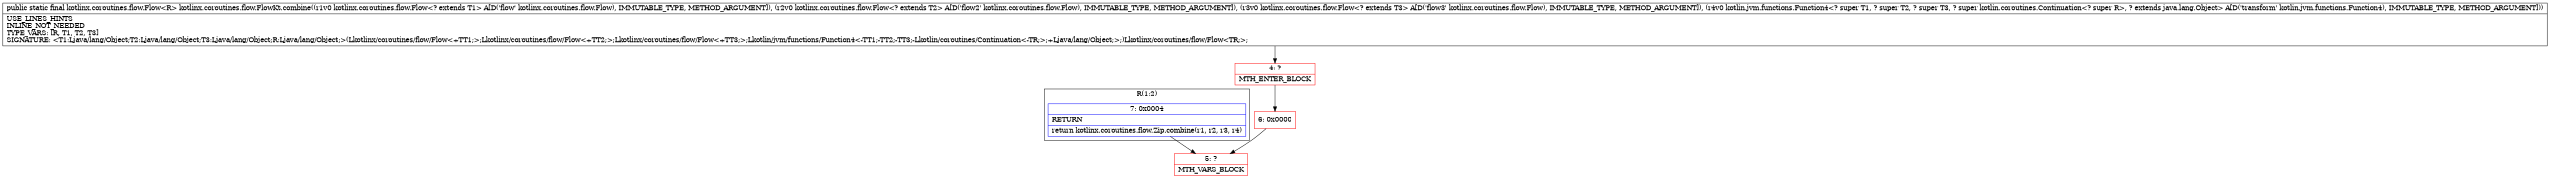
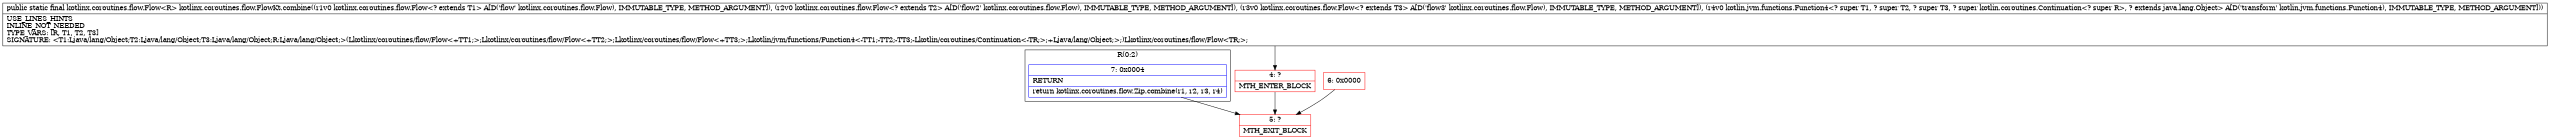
(1147, 94) -> (1128, 55)
(1275, 96) -> (1275, 101)
(1211, 170) -> (1275, 131)
